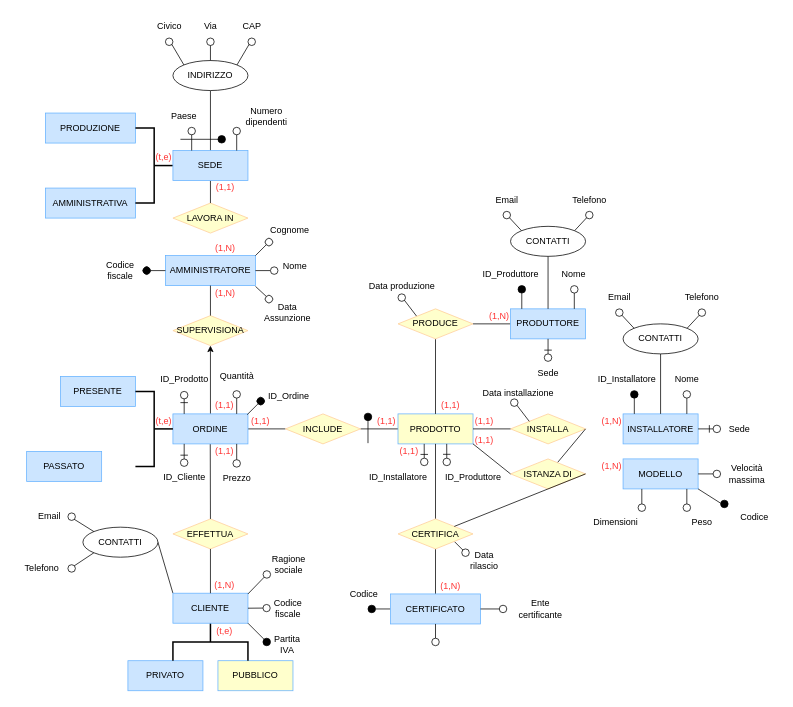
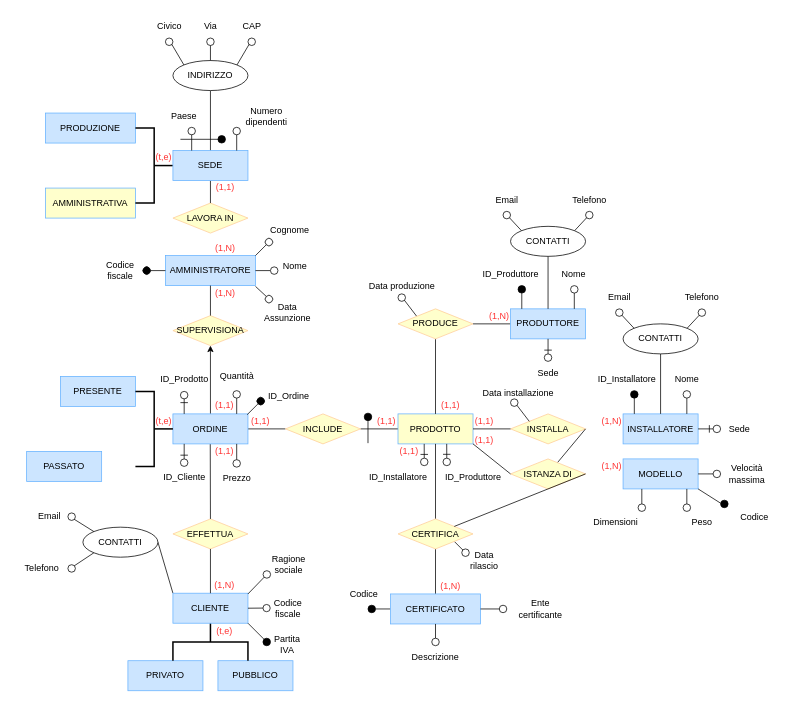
(90, 203) -> (90, 203)
none -> (435, 657)
(255, 675) -> (255, 675)
